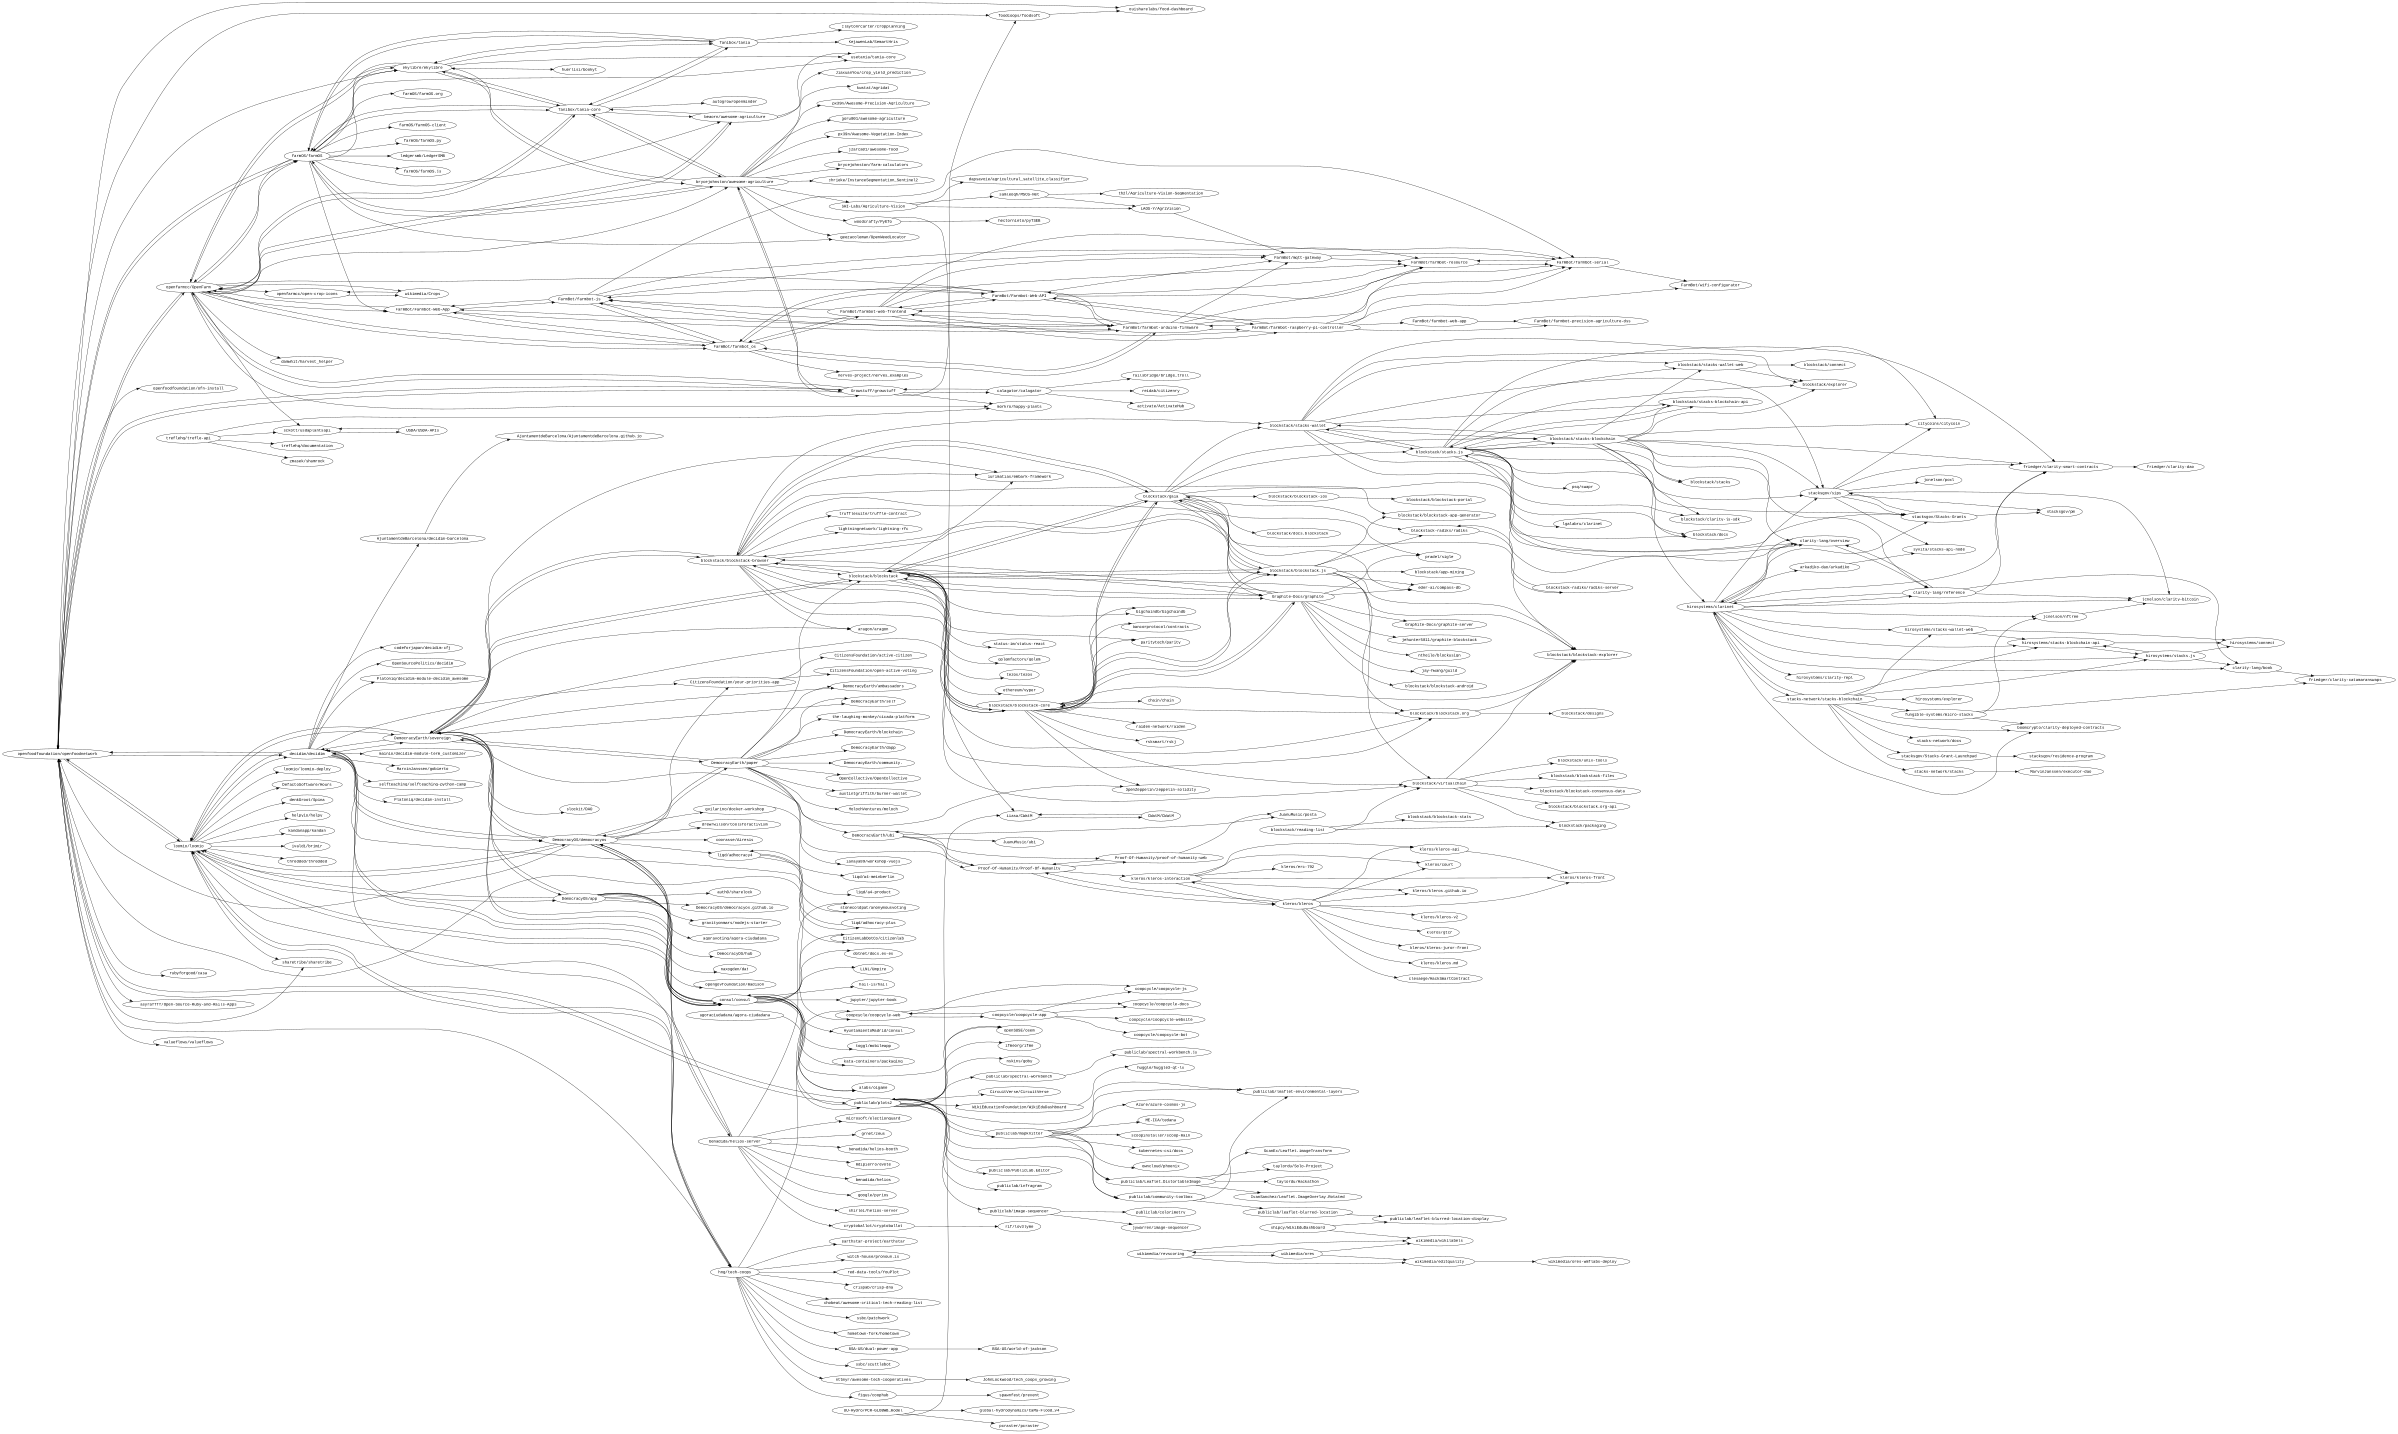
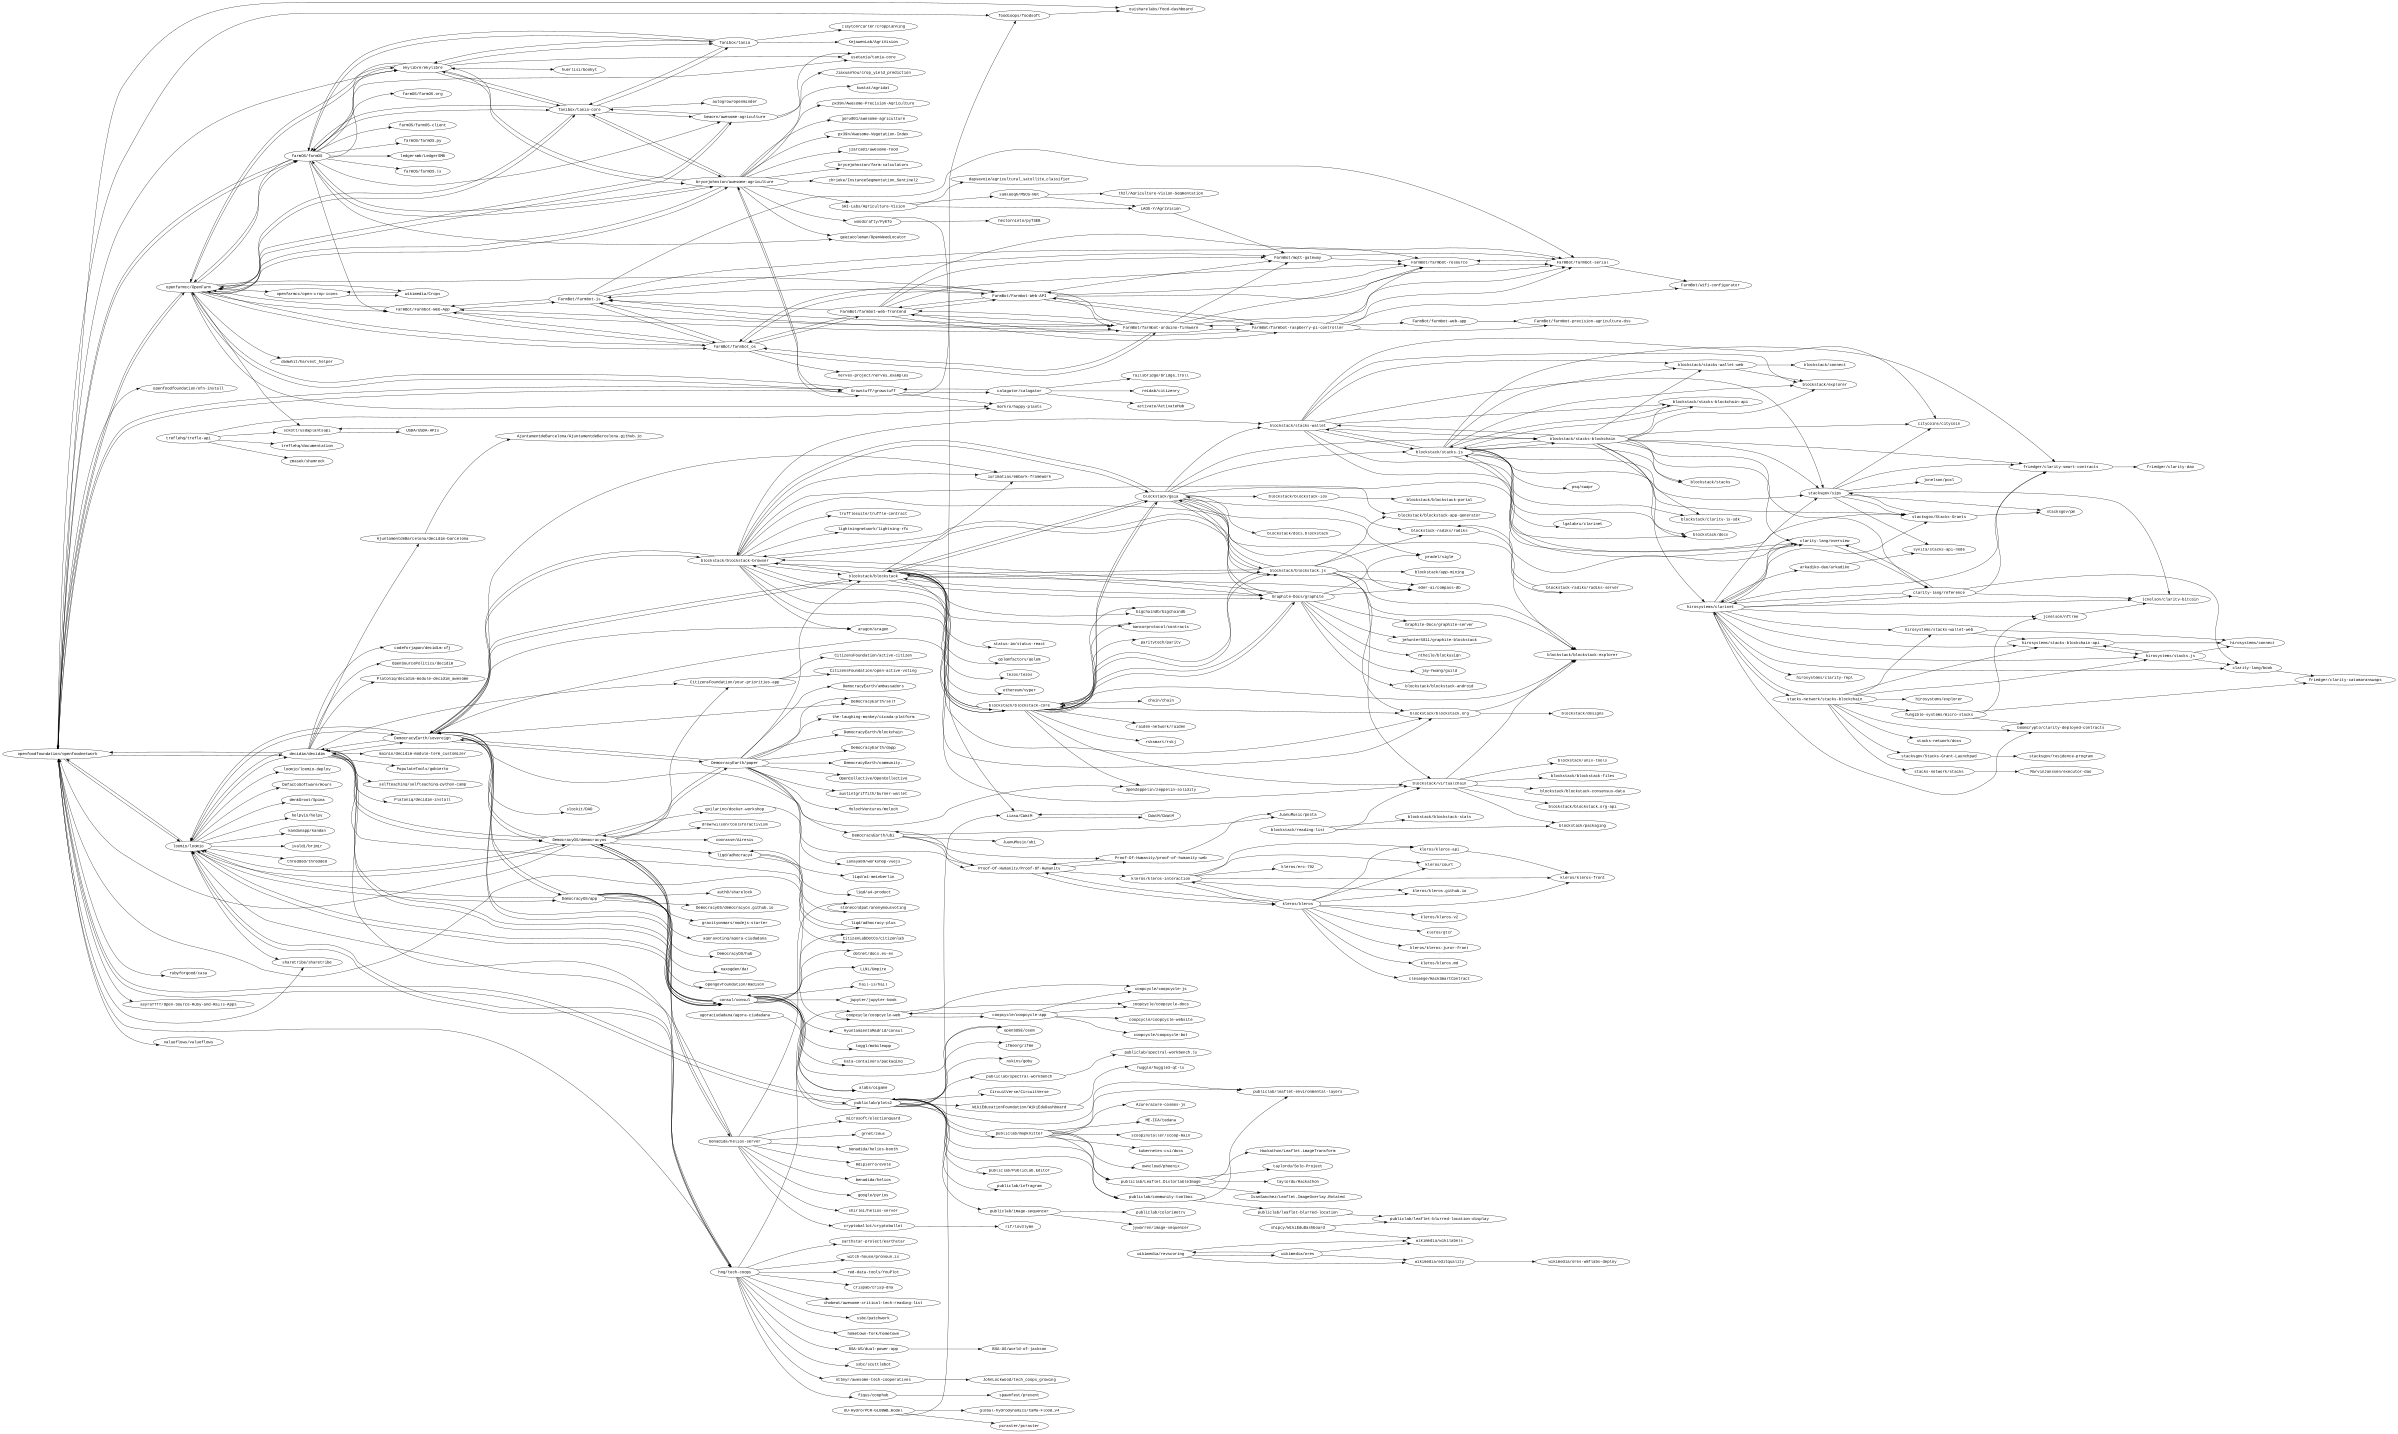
(873, 42) -> (873, 42)
none -> (471, 246)
(998, 634) -> (998, 621)
(635, 704) -> none
(423, 769) -> (423, 769)
(1298, 1151) -> (1298, 1151)
